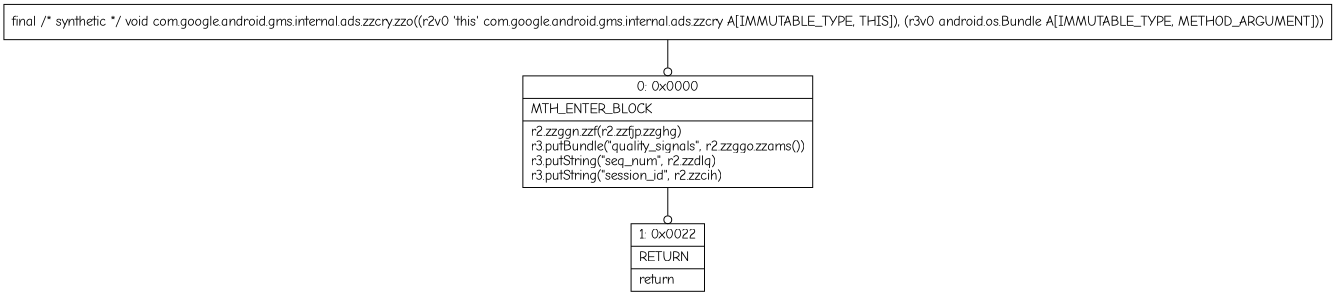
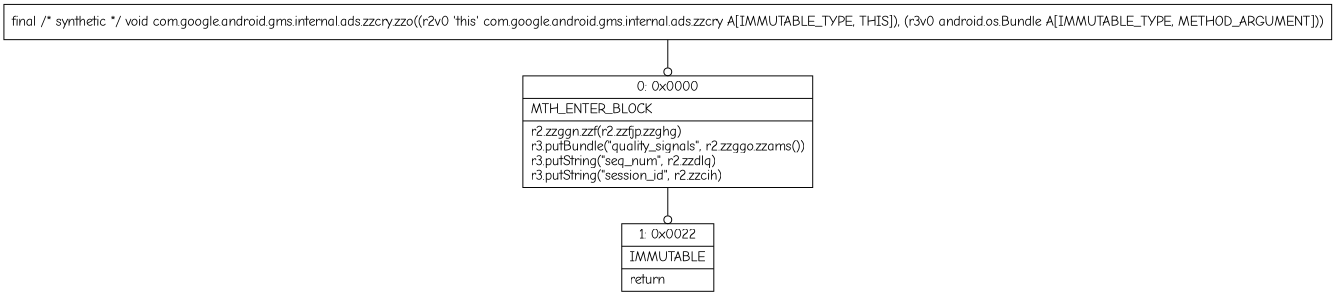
(664, 257) -> (668, 257)
